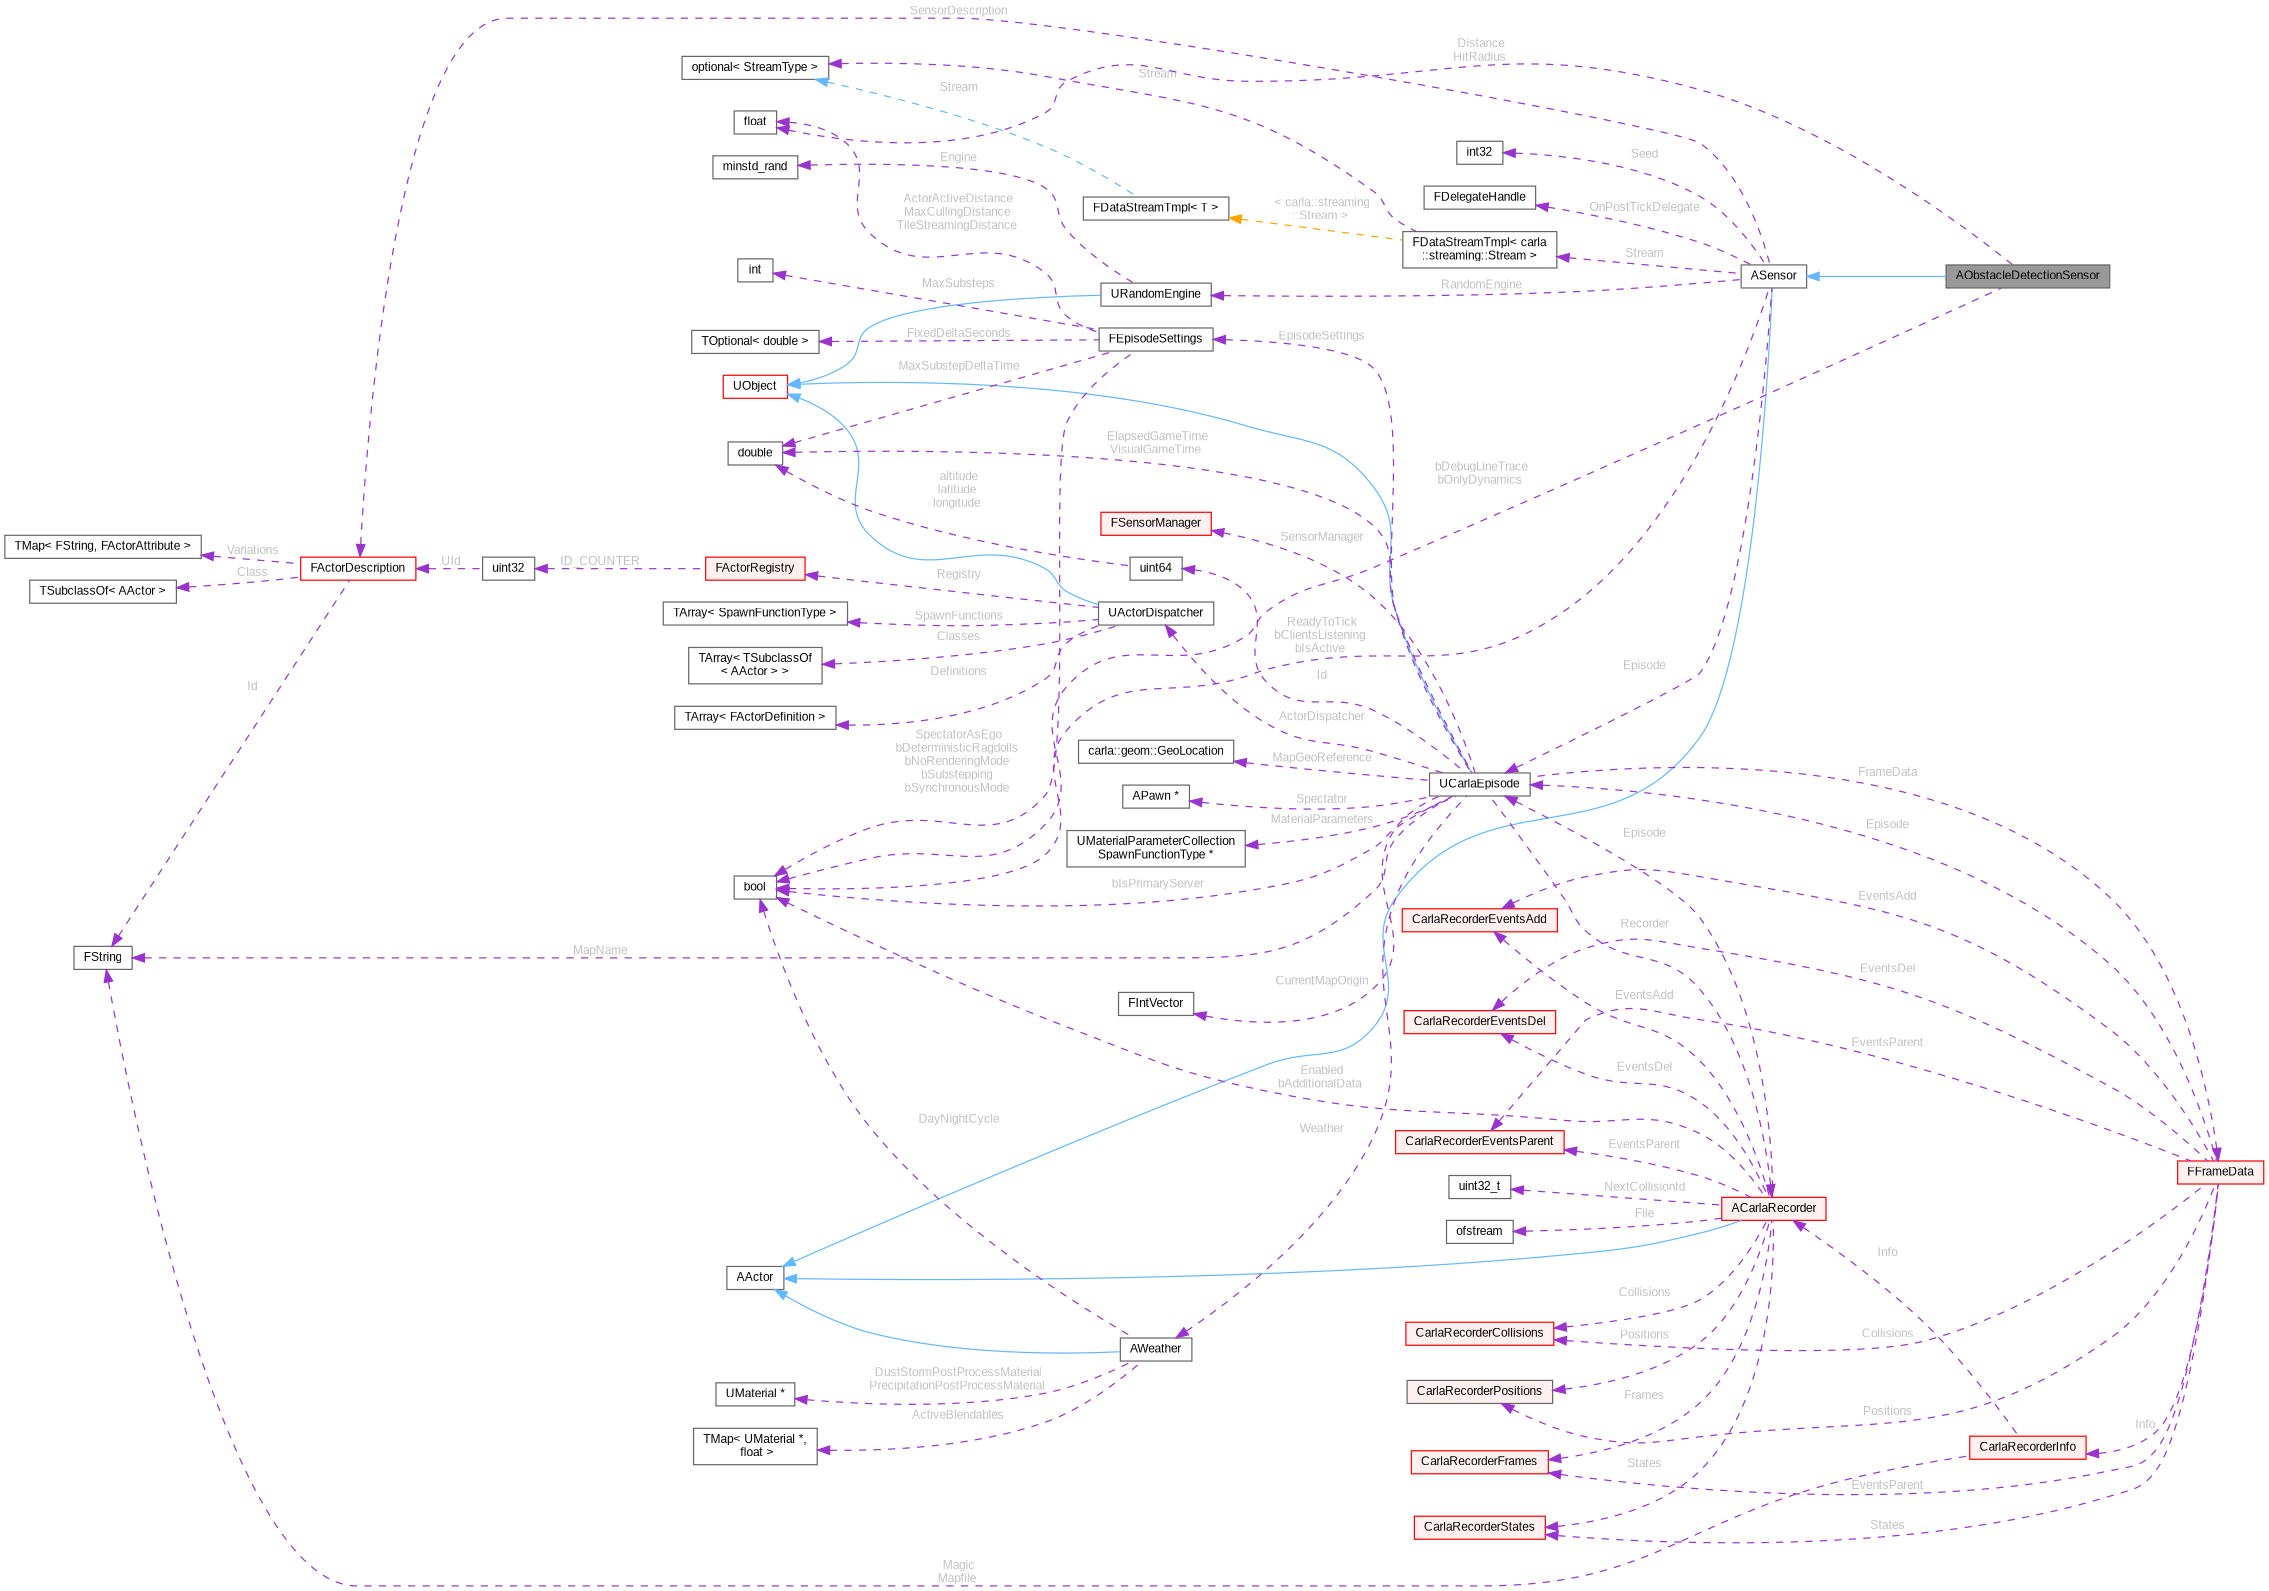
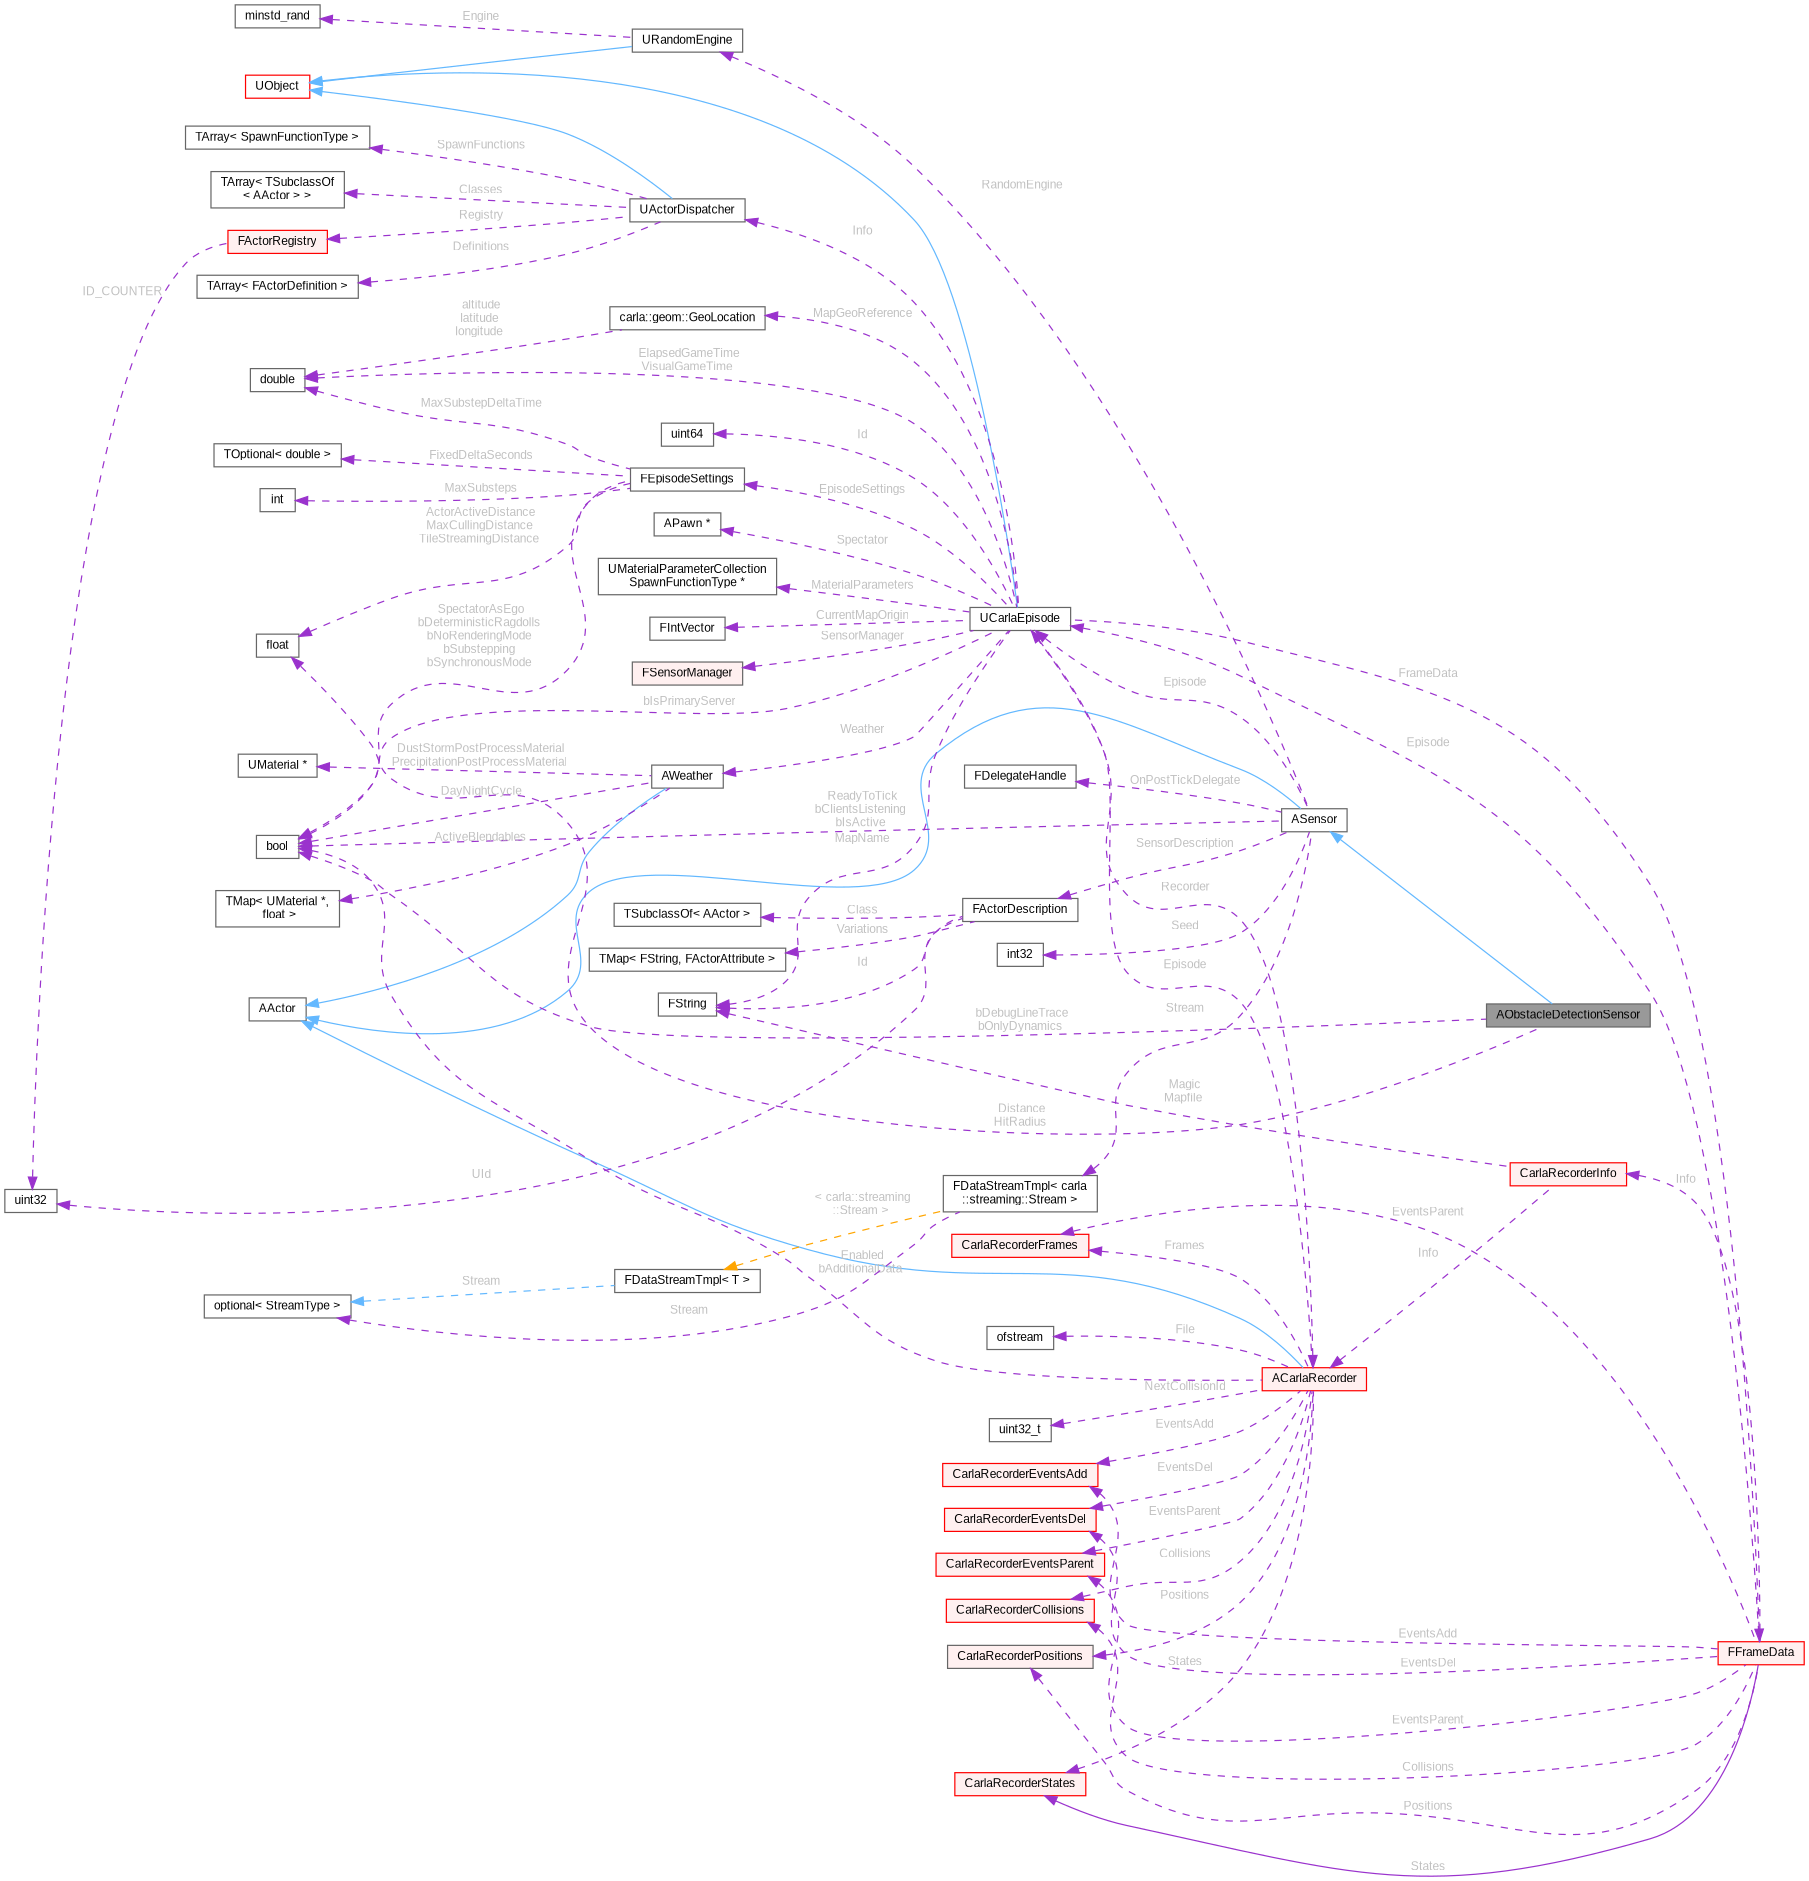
(1156, 524) -> (687, 674)
(954, 535) -> (470, 354)
(358, 569) -> (1020, 910)
(456, 569) -> (570, 1179)
(1320, 717) -> (861, 232)
(2009, 1520) -> (1458, 1875)
